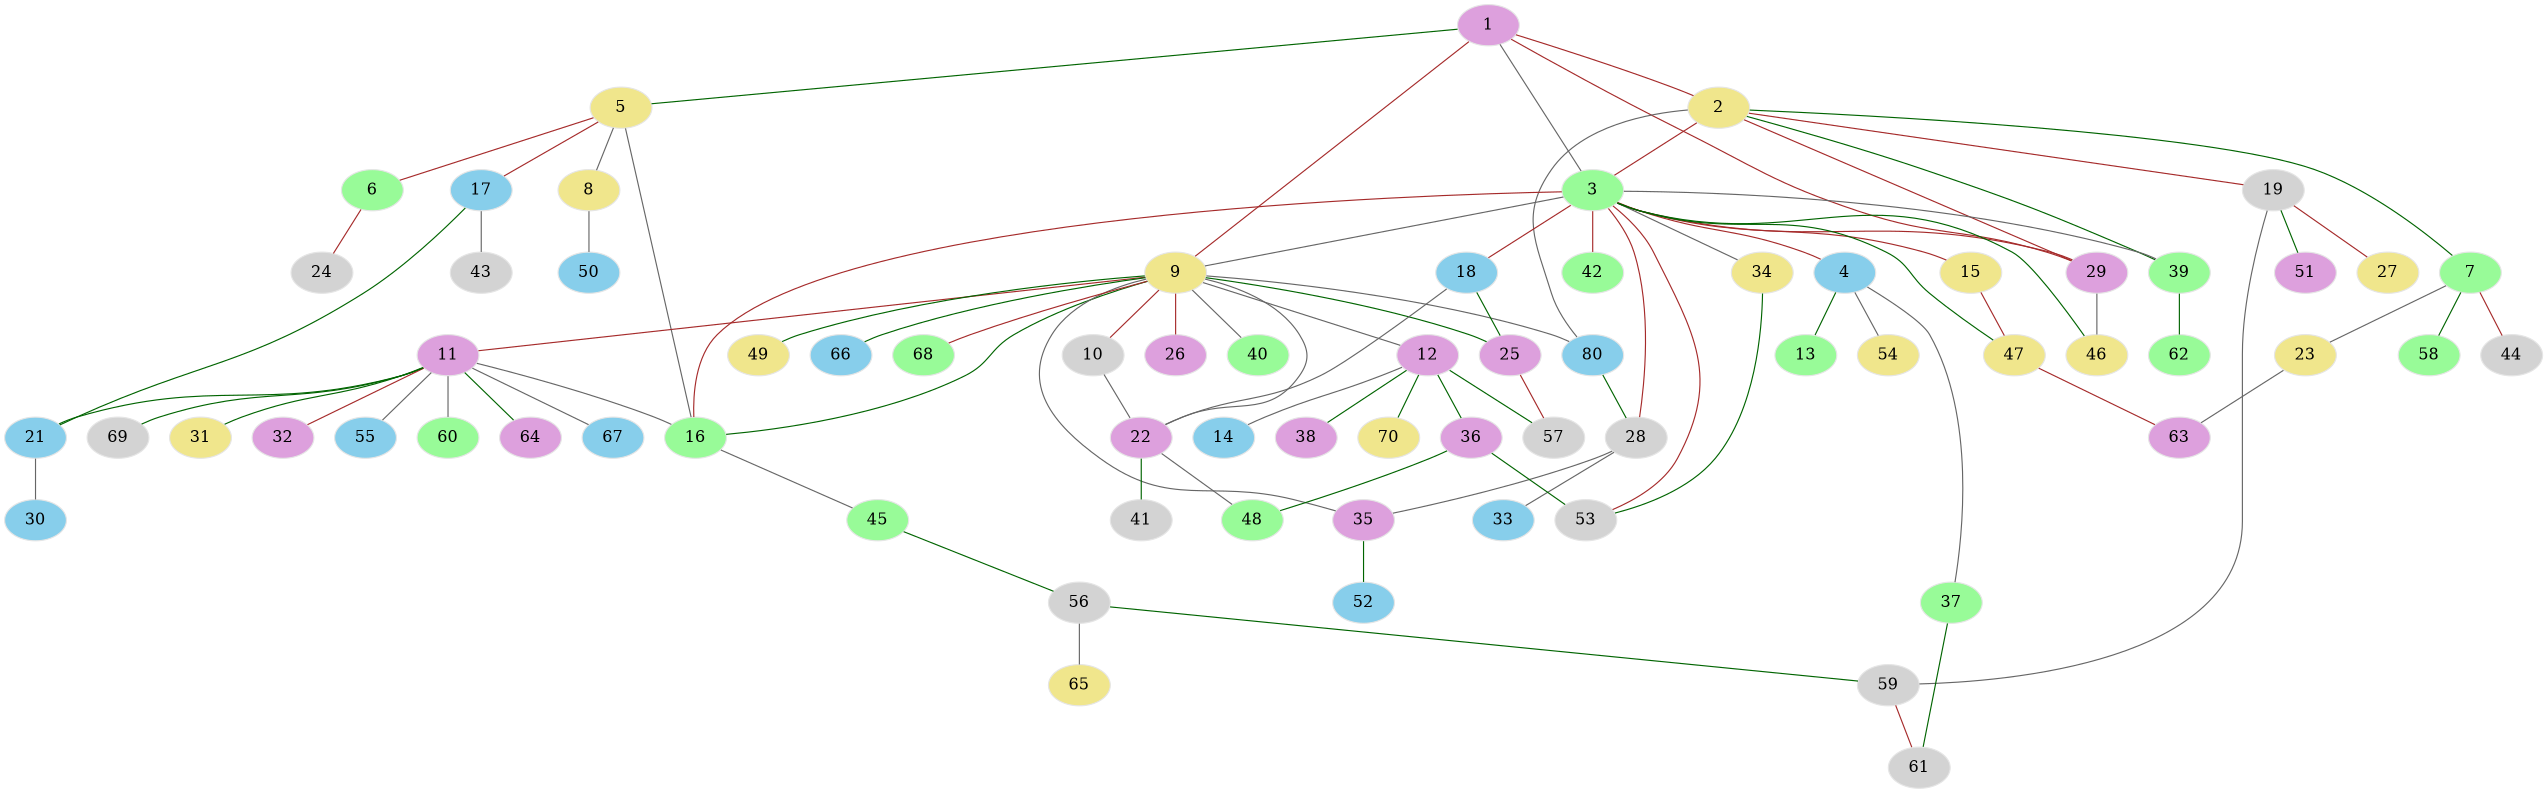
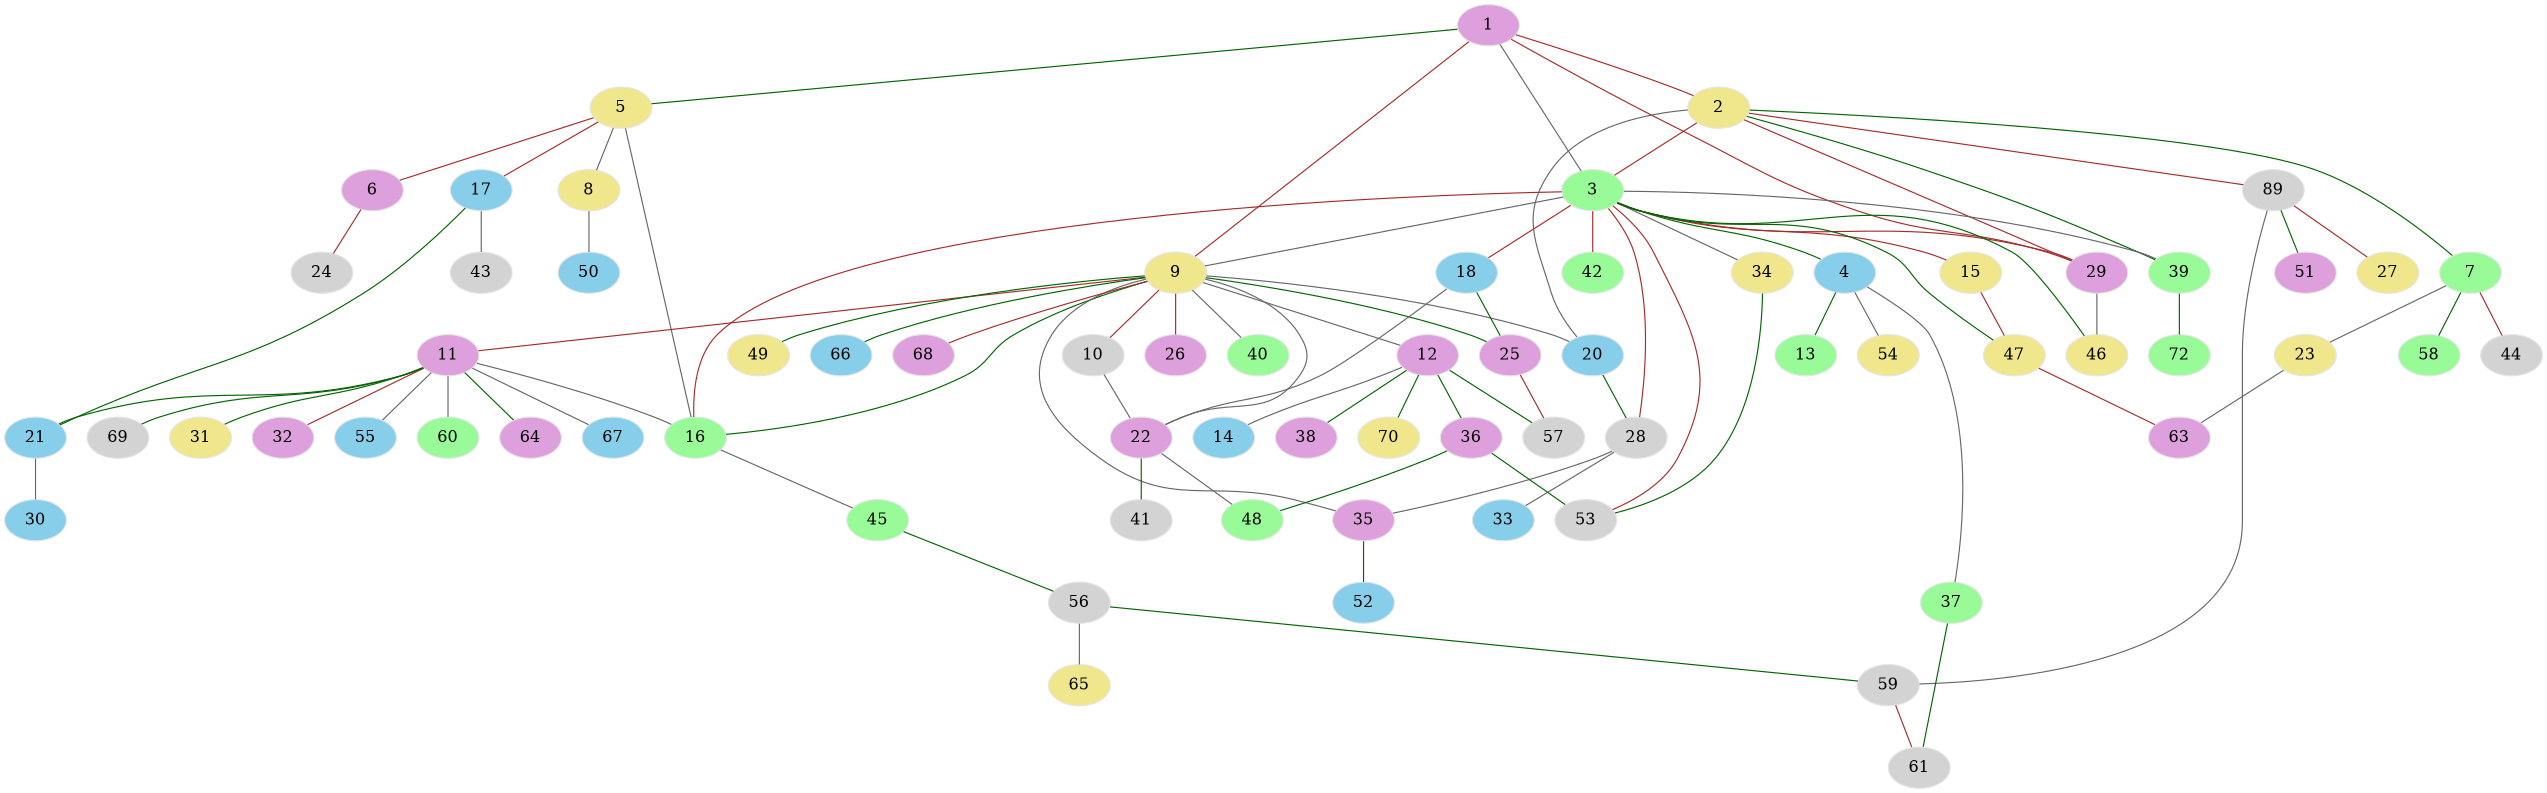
(372, 190) -> (372, 190)
(2273, 190) -> (2273, 190)
(1756, 238) -> (1756, 238)
(924, 355) -> (924, 355)
(1593, 355) -> (1593, 355)
(2179, 355) -> (2179, 355)
